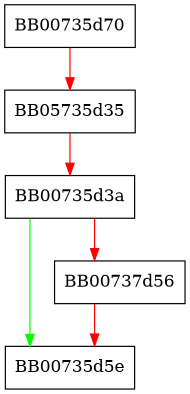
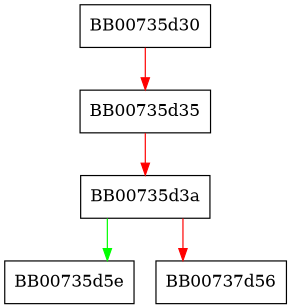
(70, 26) -> (145, 26)
(70, 111) -> (145, 111)
(95, 319) -> none
